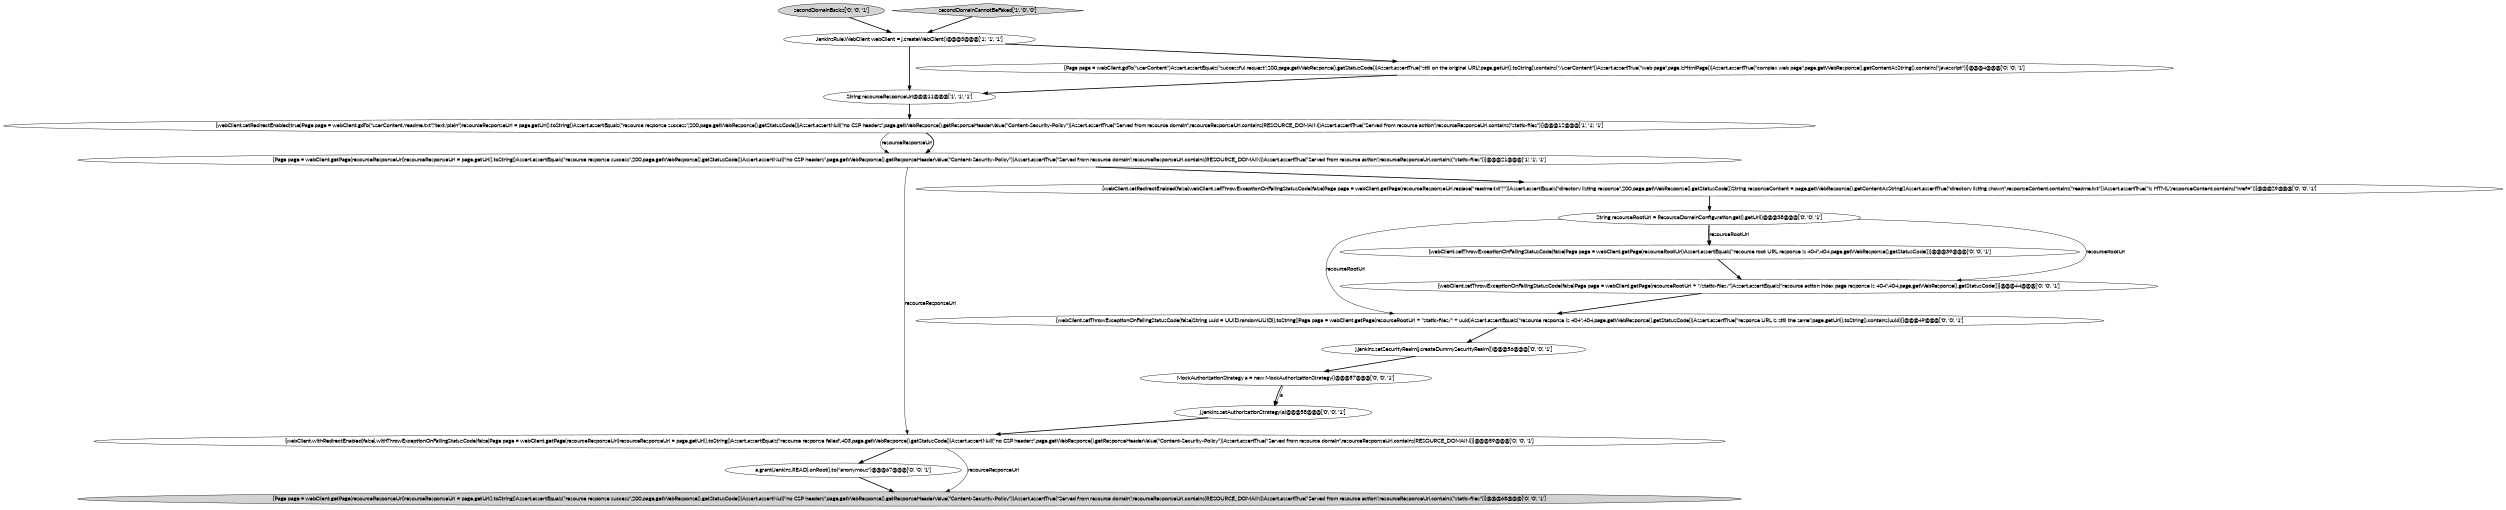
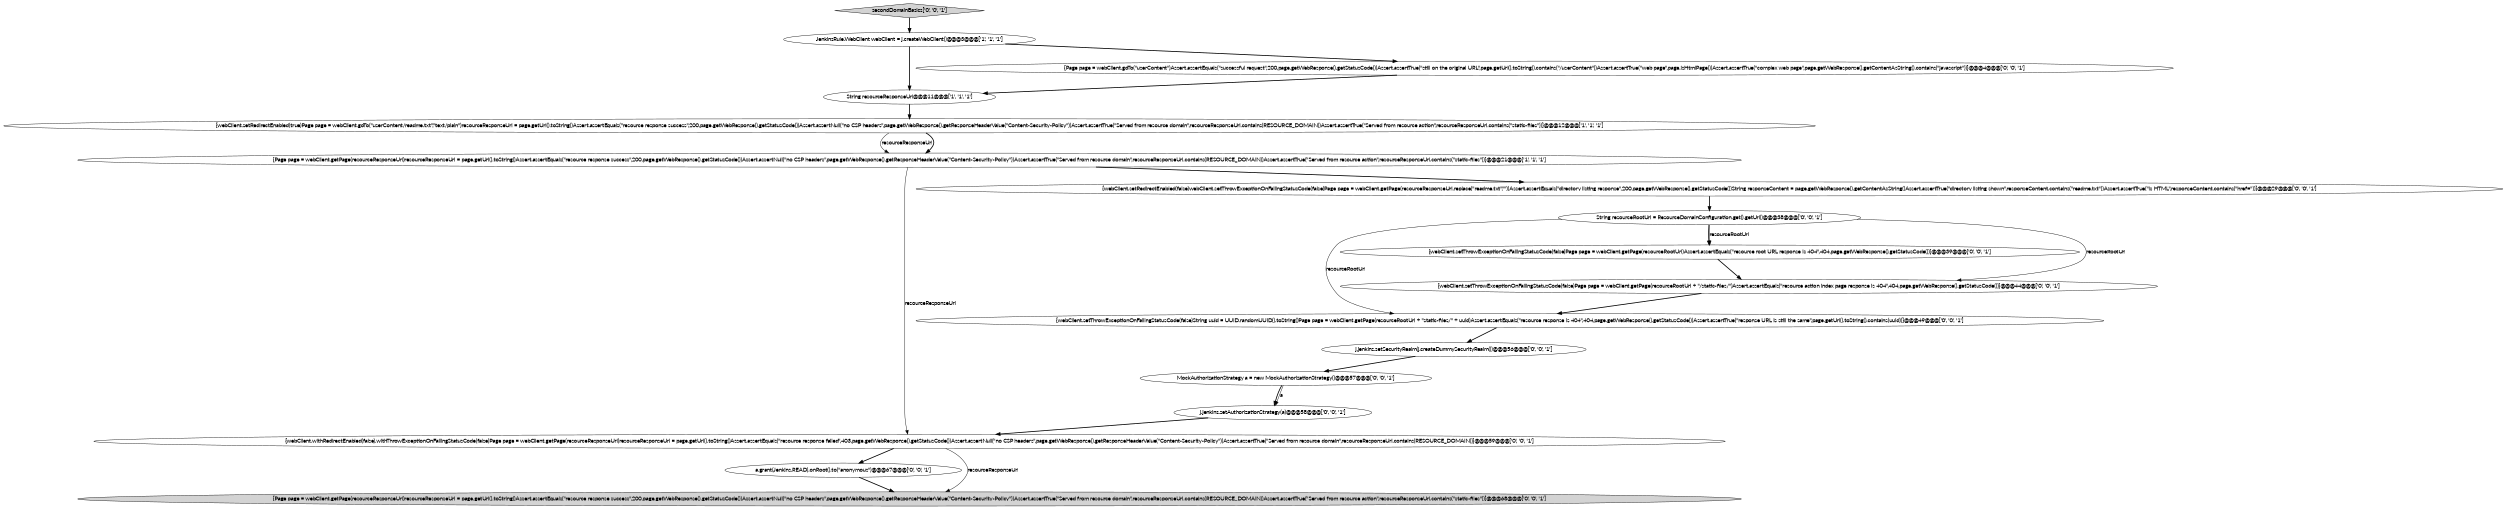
(831, 11) -> (910, 11)
(988, 11) -> none
